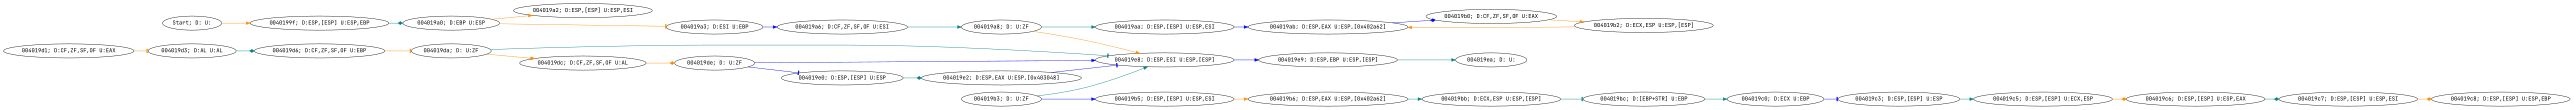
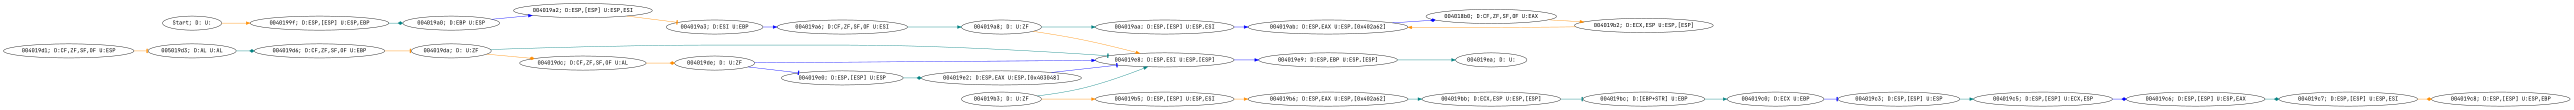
(1491, 16) -> (1491, 16)
(510, 18) -> (510, 18)
(582, 25) -> (651, 19)
(69, 51) -> (69, 51)
(192, 51) -> (192, 51)
(1066, 99) -> (1066, 99)
(2117, 99) -> (2117, 99)
